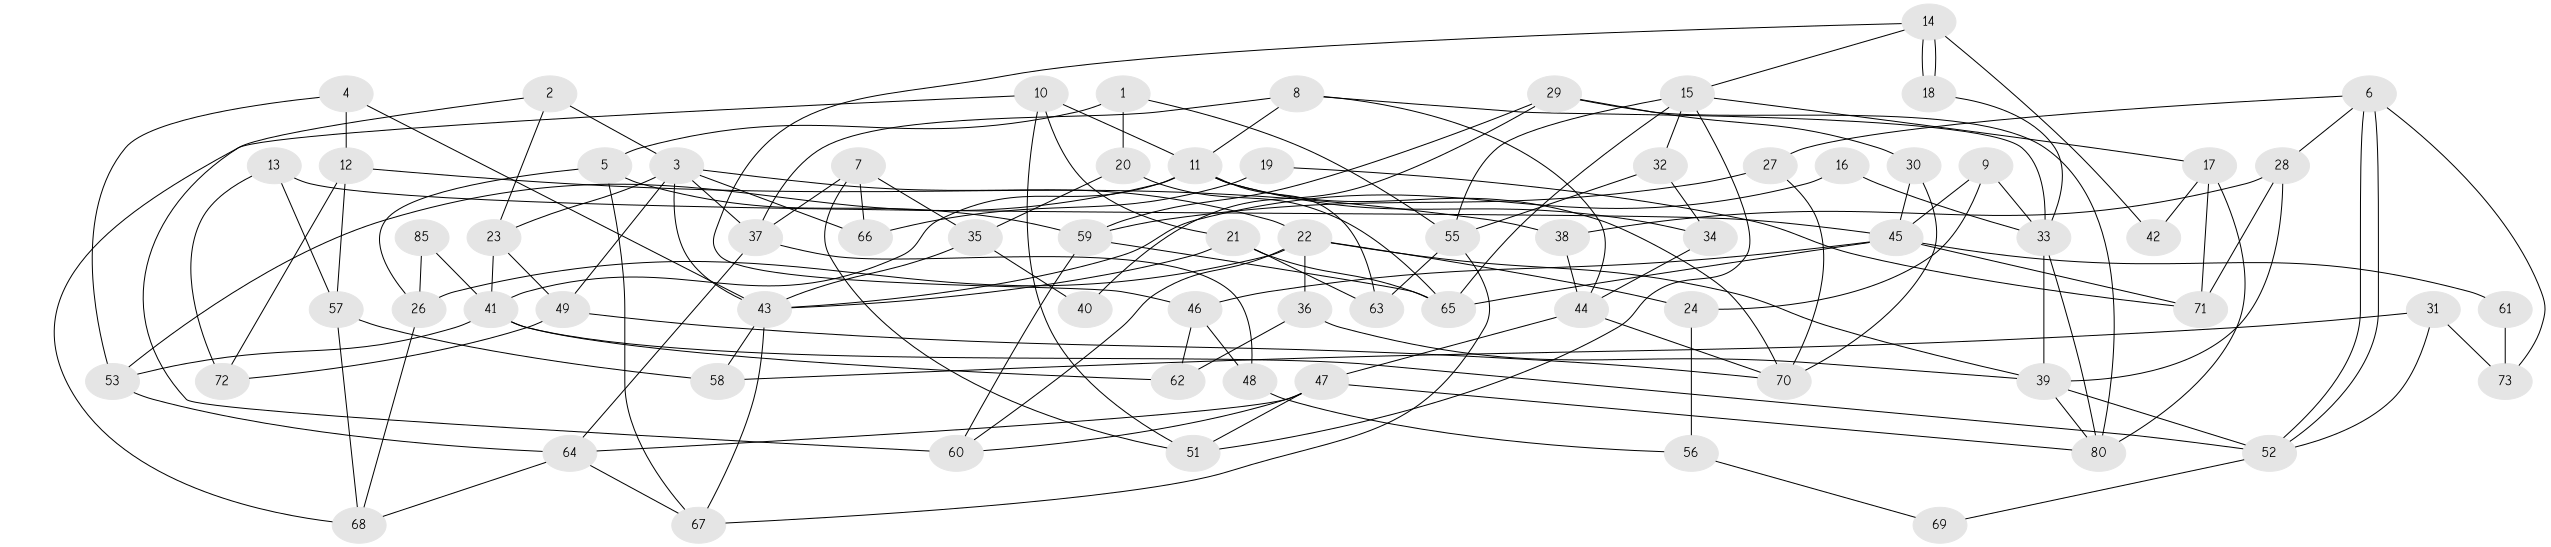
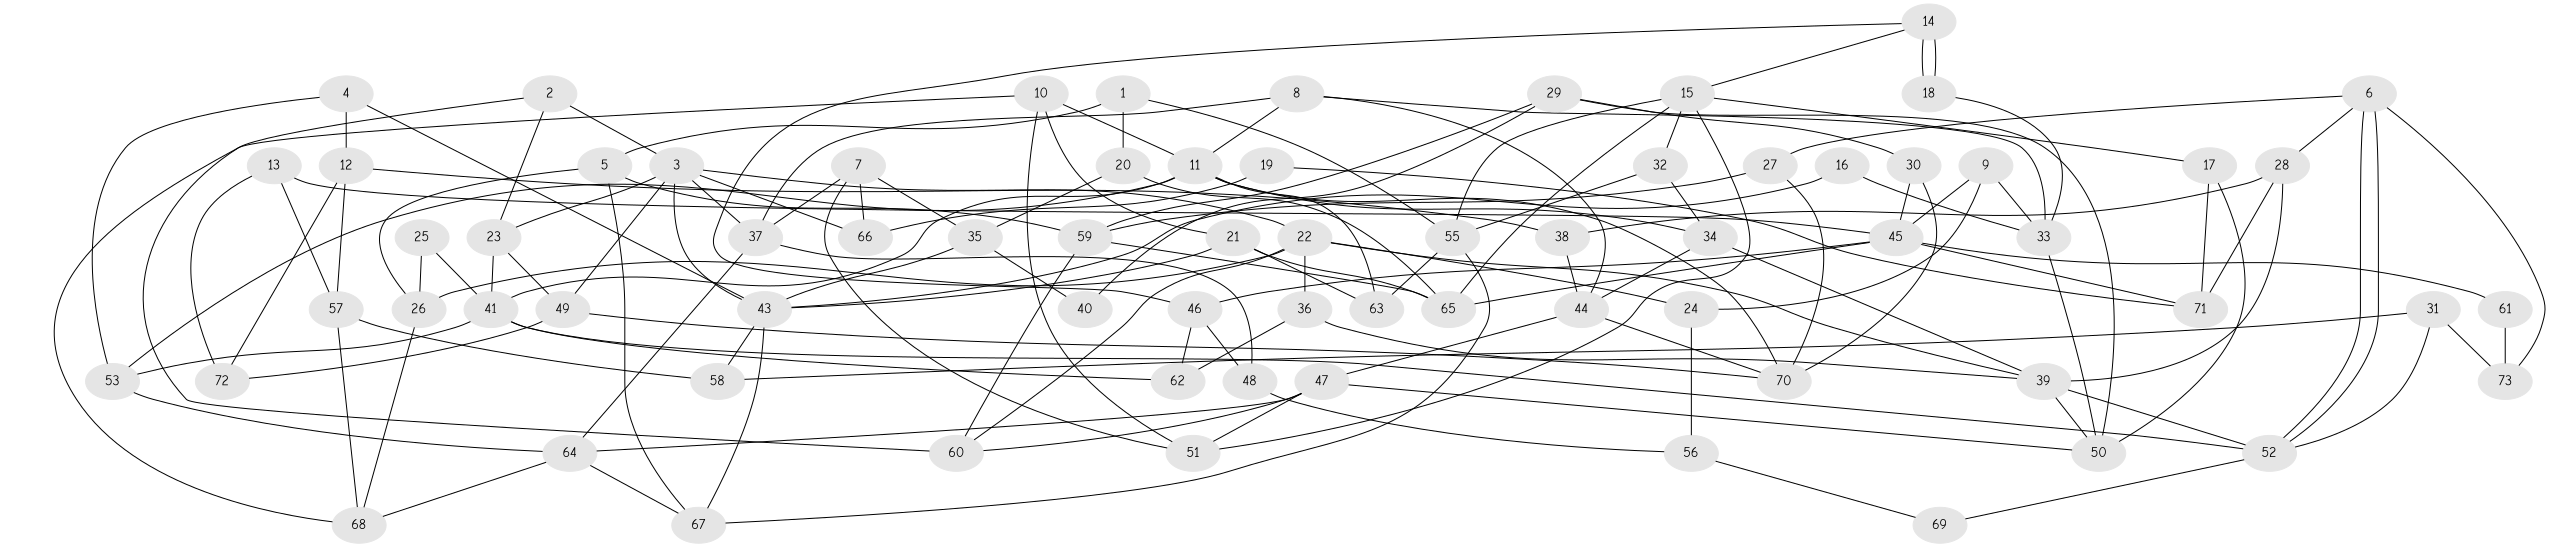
(422, 238) -> (422, 238)
(2154, 238) -> none
(2044, 310) -> (1877, 310)
(2099, 453) -> (2099, 453)
